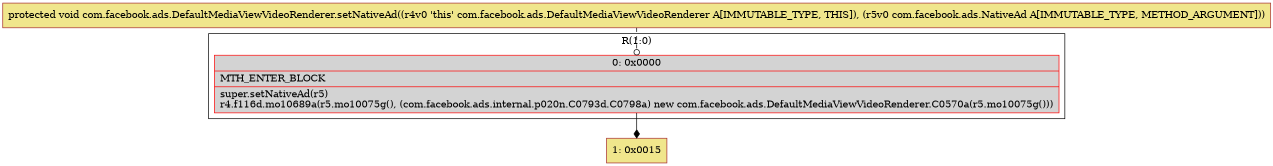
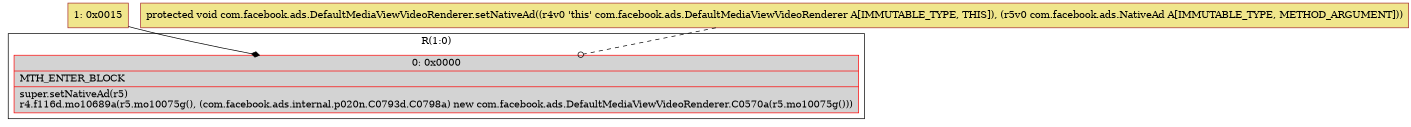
(637, 123) -> (190, 41)
